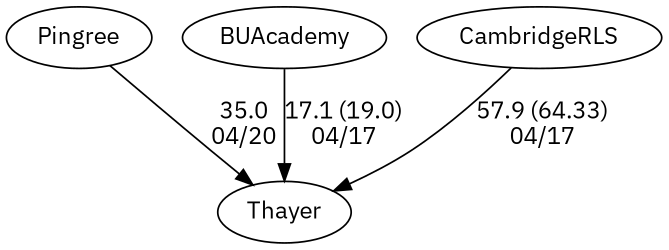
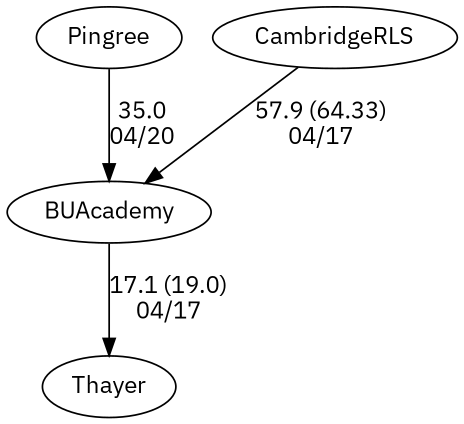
(174, 120) -> (109, 116)
(436, 133) -> (229, 120)
